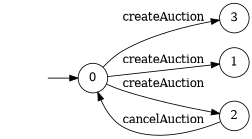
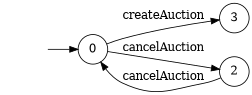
(234, 62) -> none
(164, 84) -> (164, 48)
